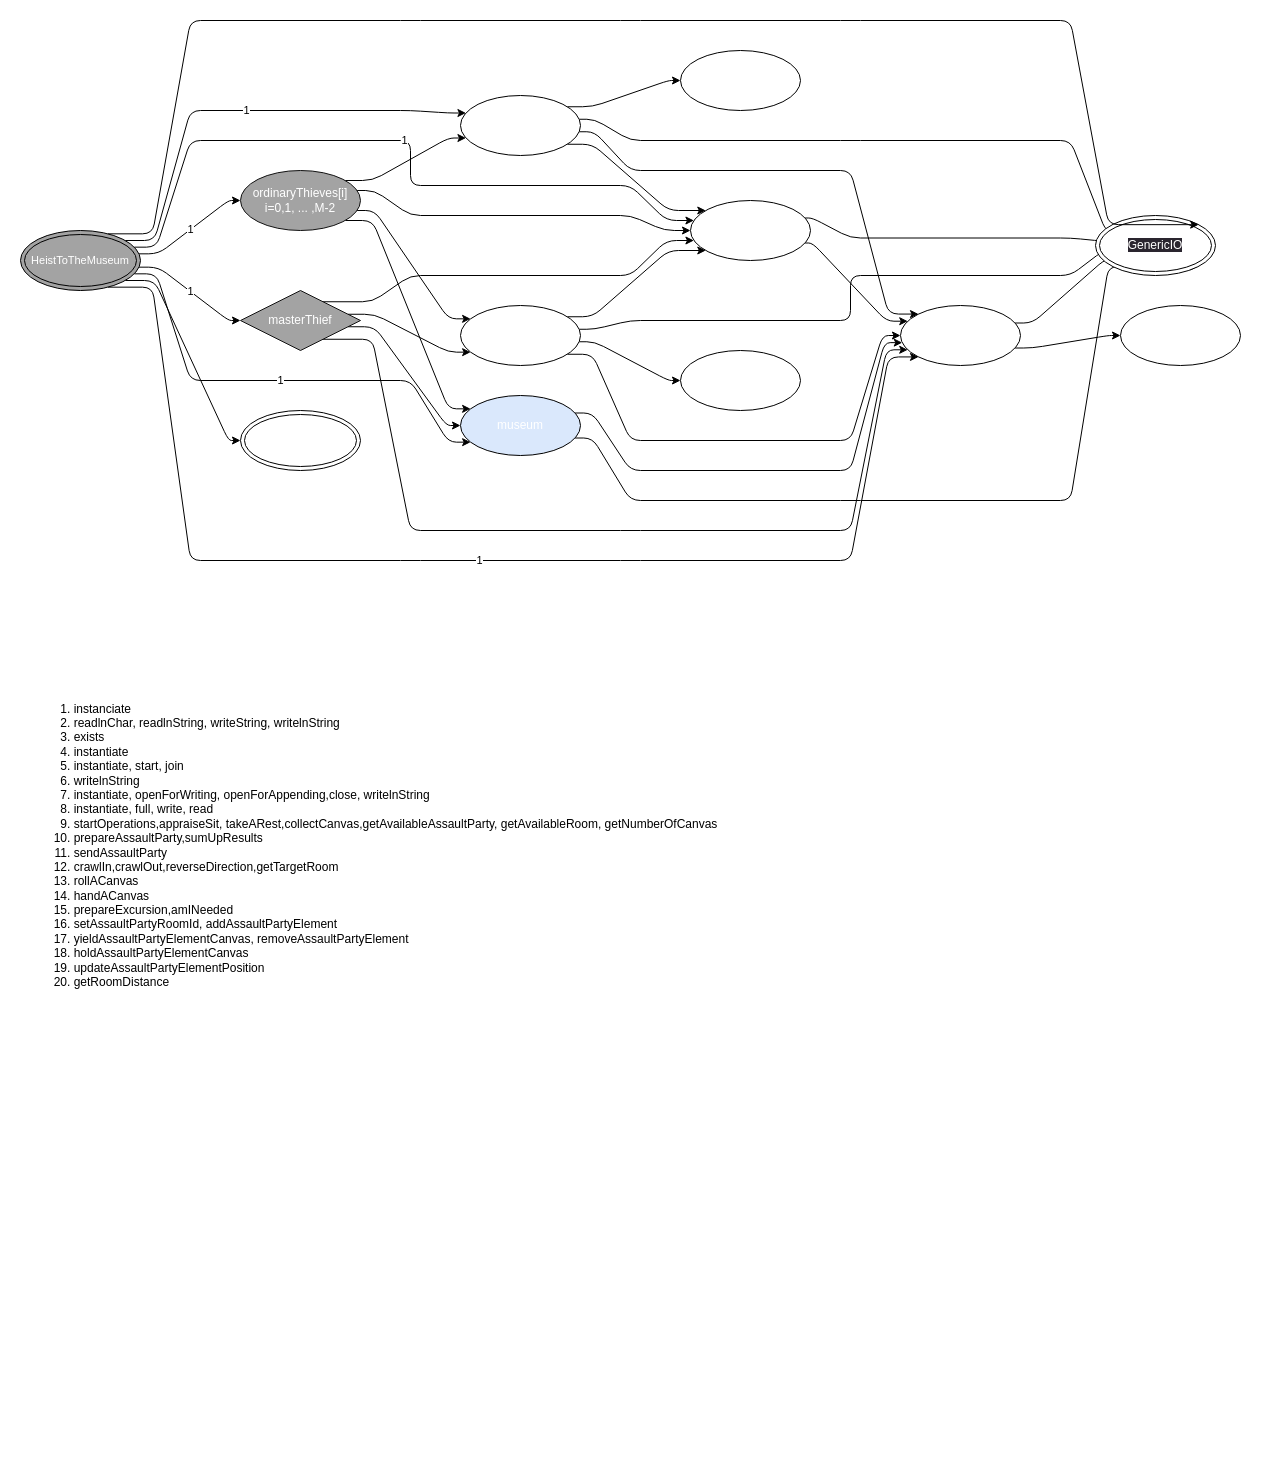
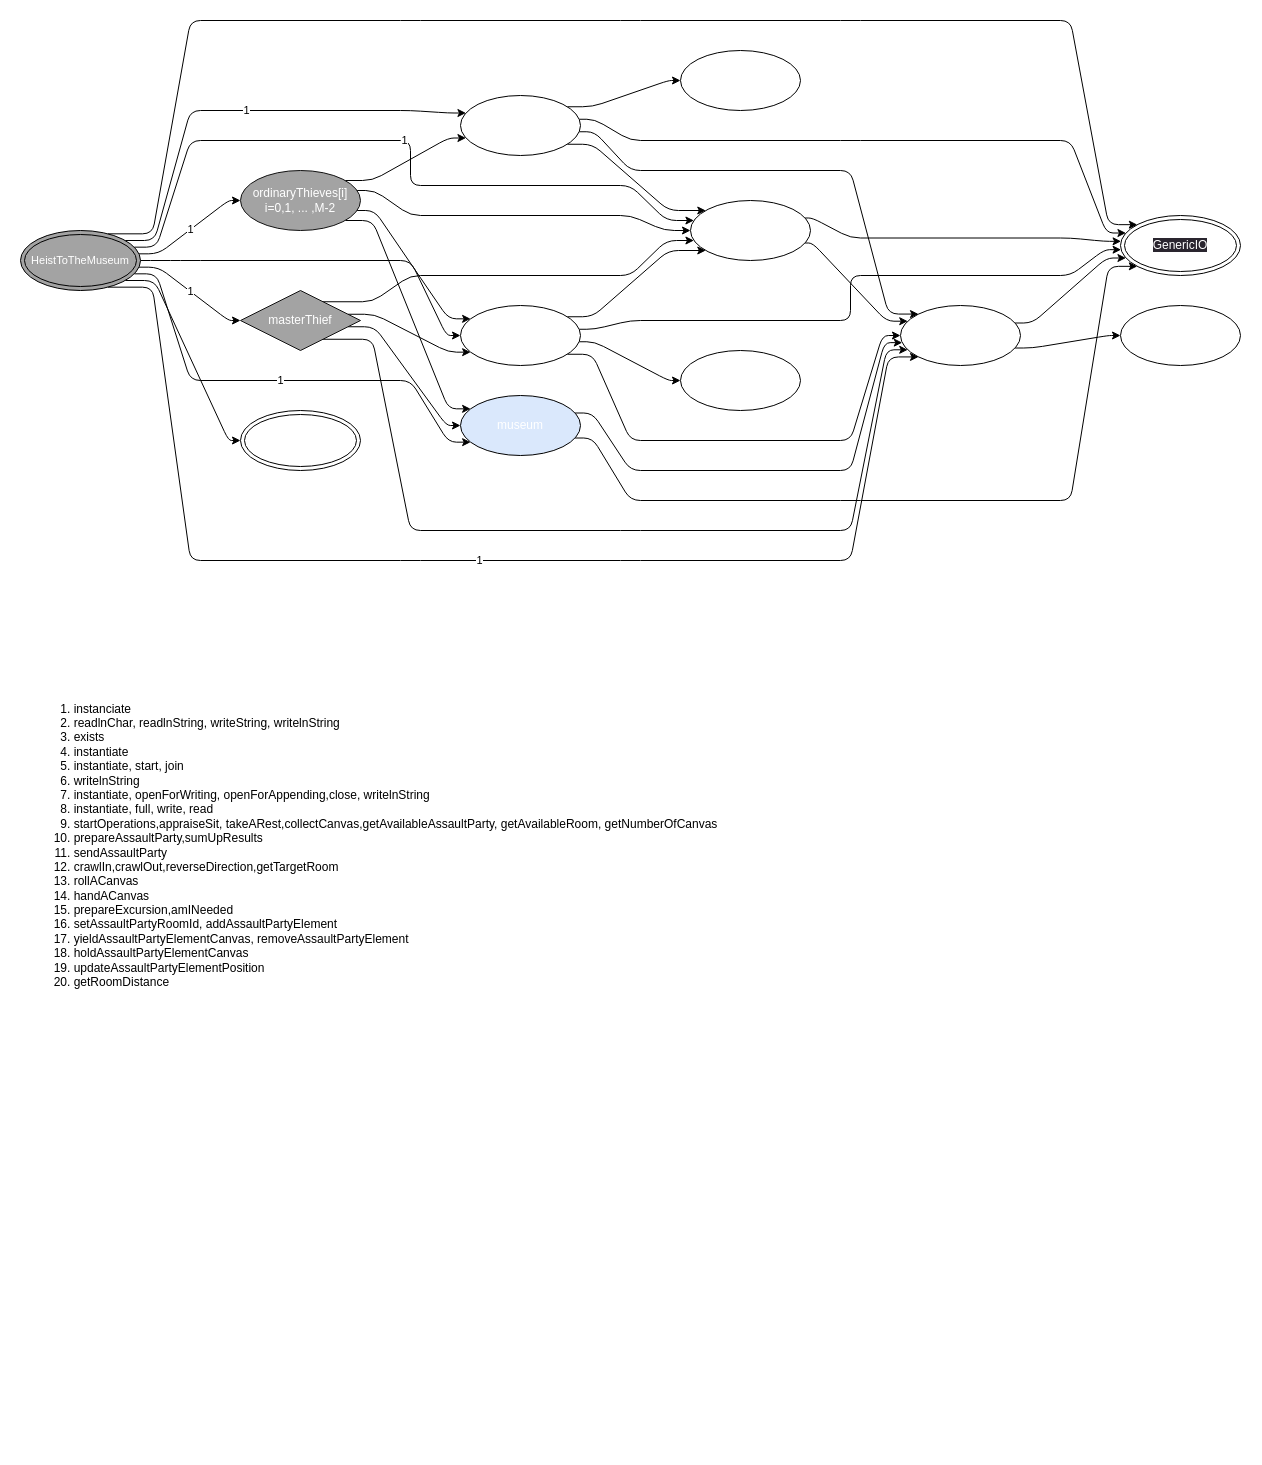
(1156, 246) -> (1181, 246)
none -> (272, 261)
